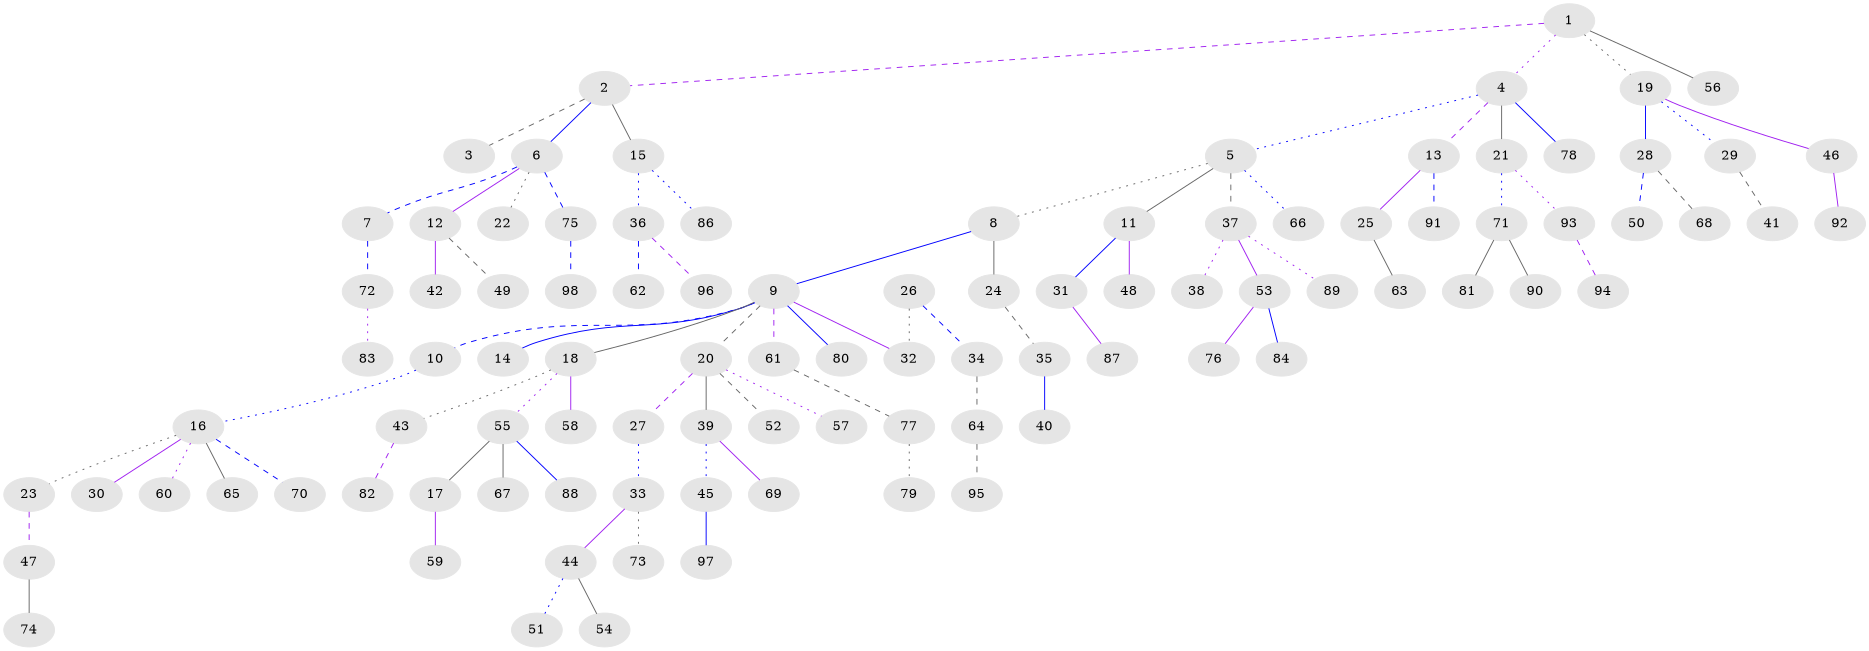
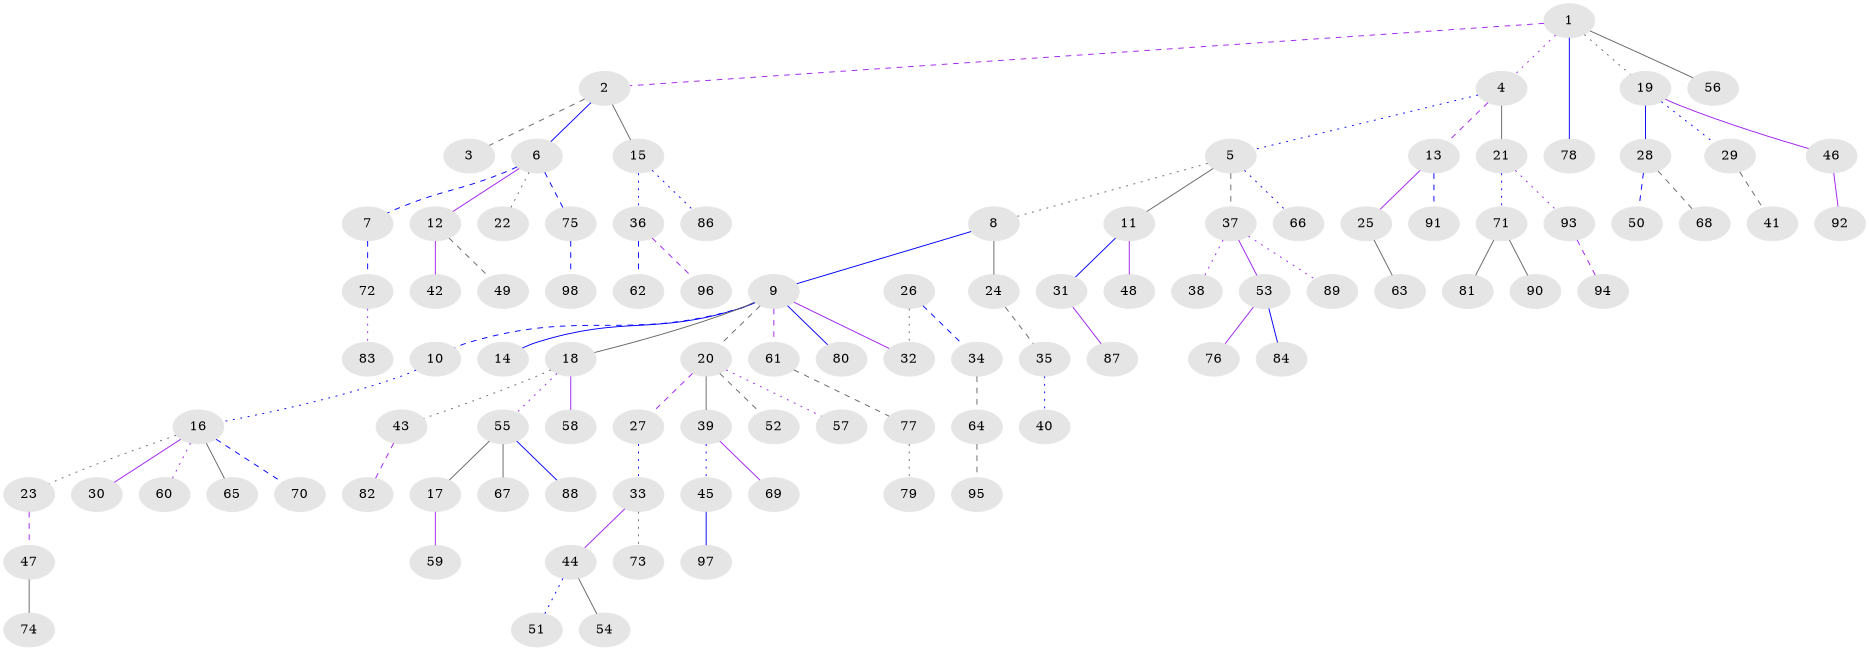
(1535, 122) -> (1569, 88)
(1045, 393) -> (1045, 393)
